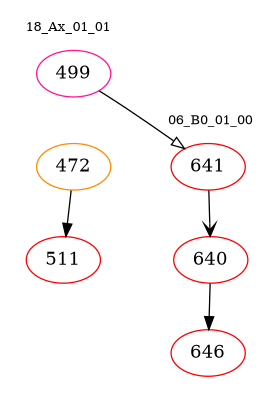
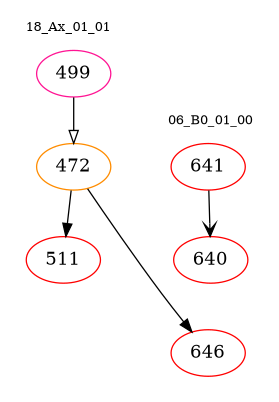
(137, 115) -> (74, 114)
(210, 300) -> (134, 256)
